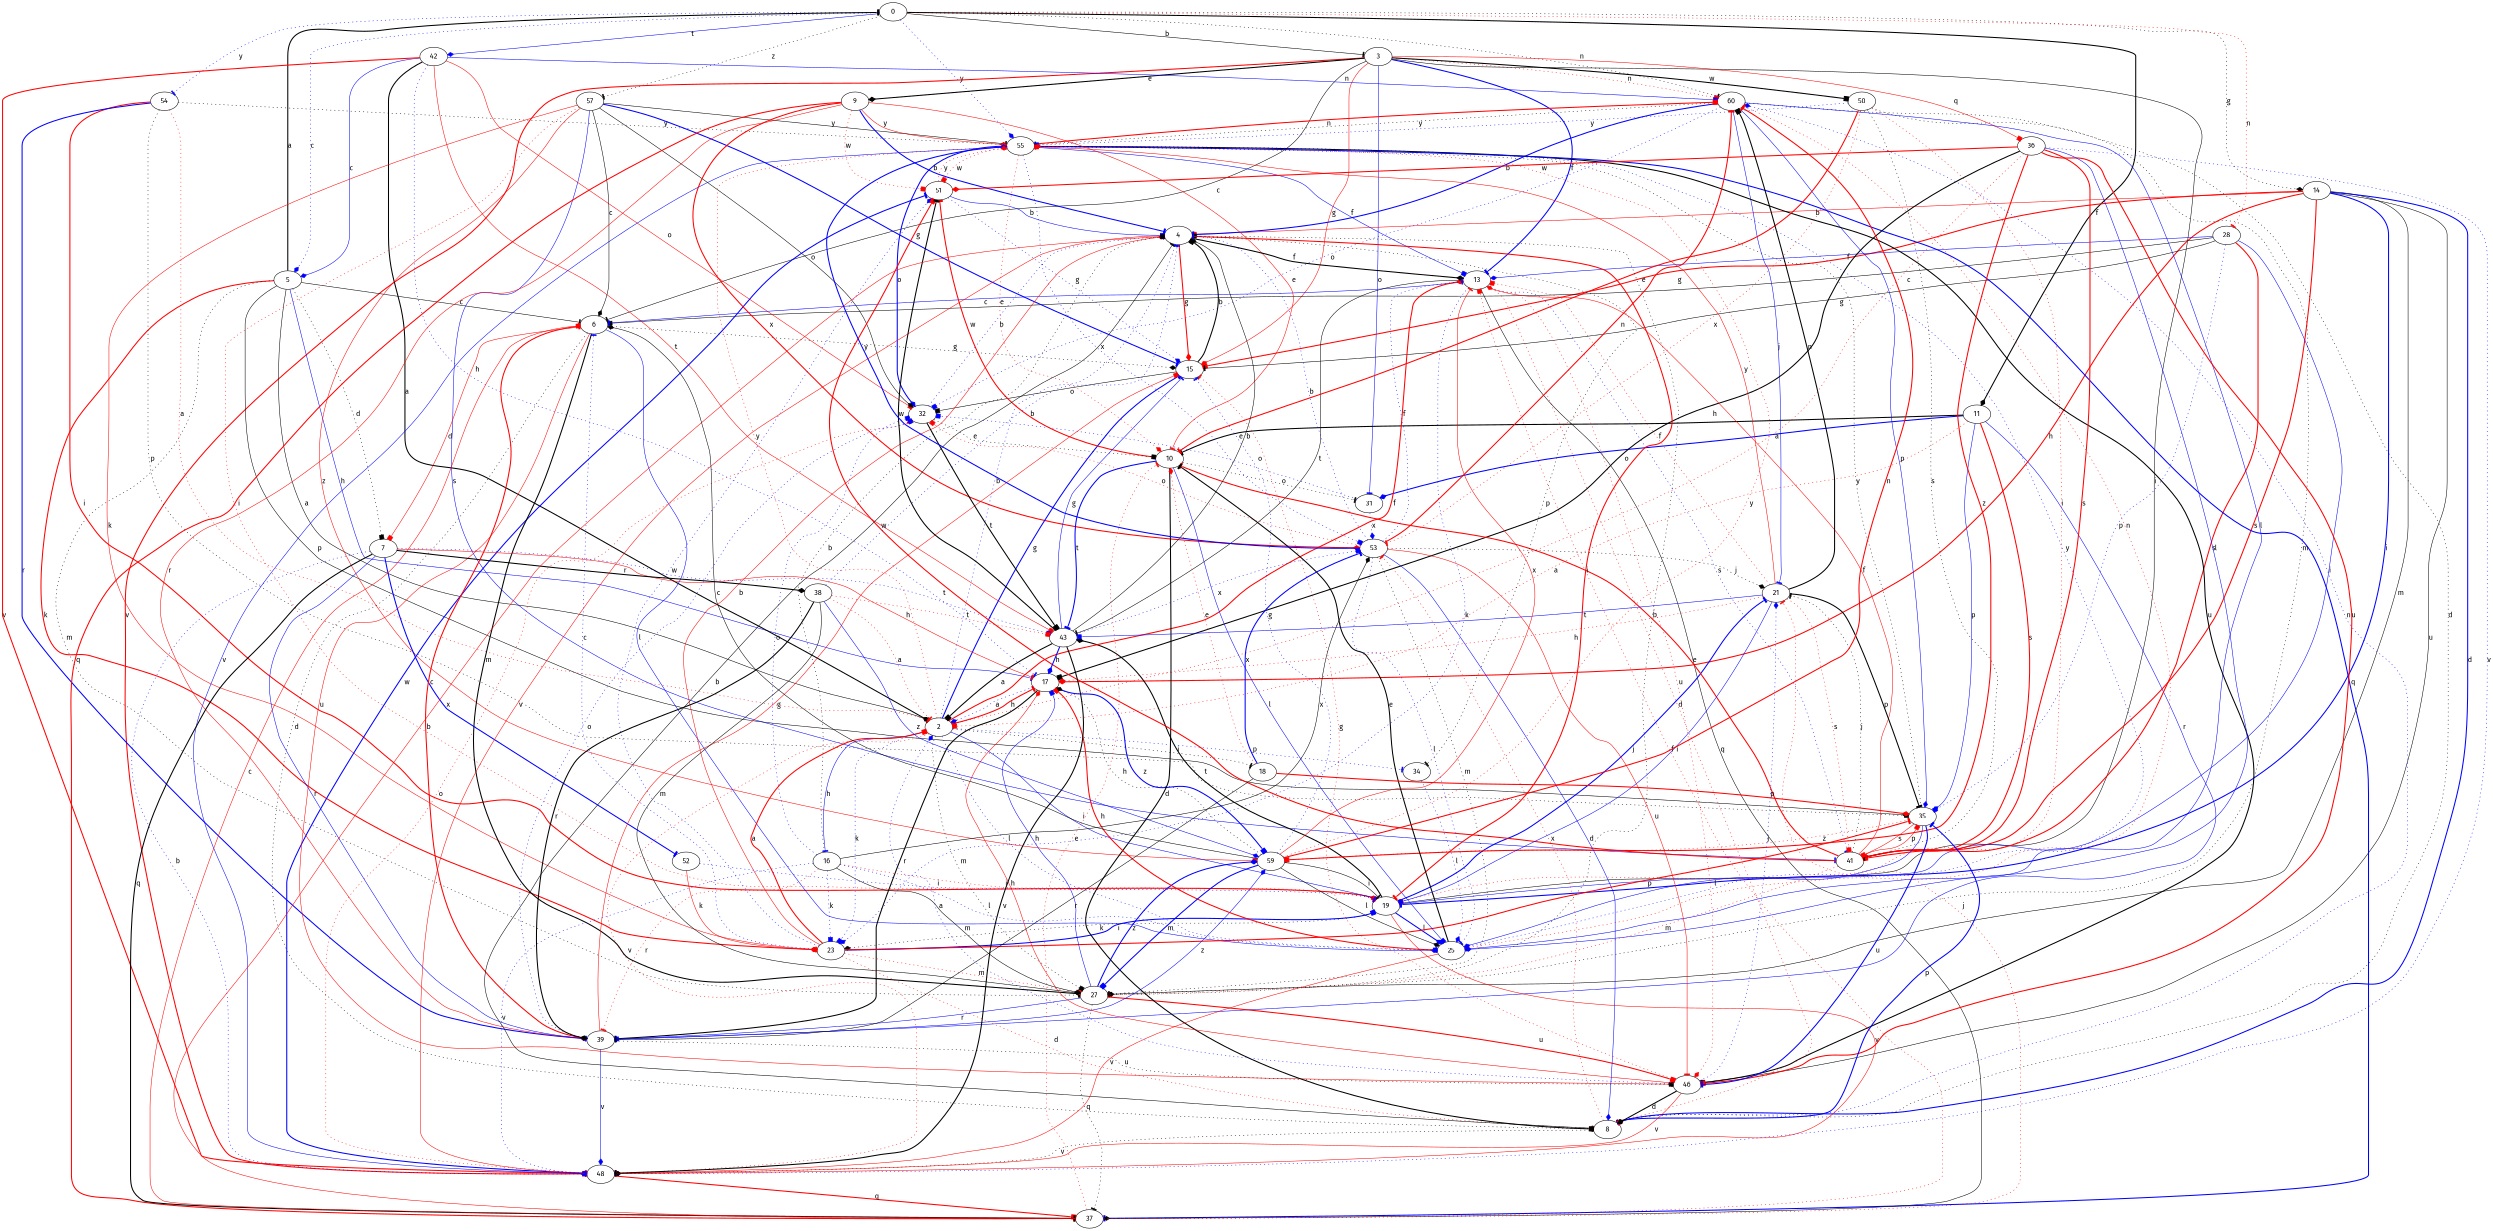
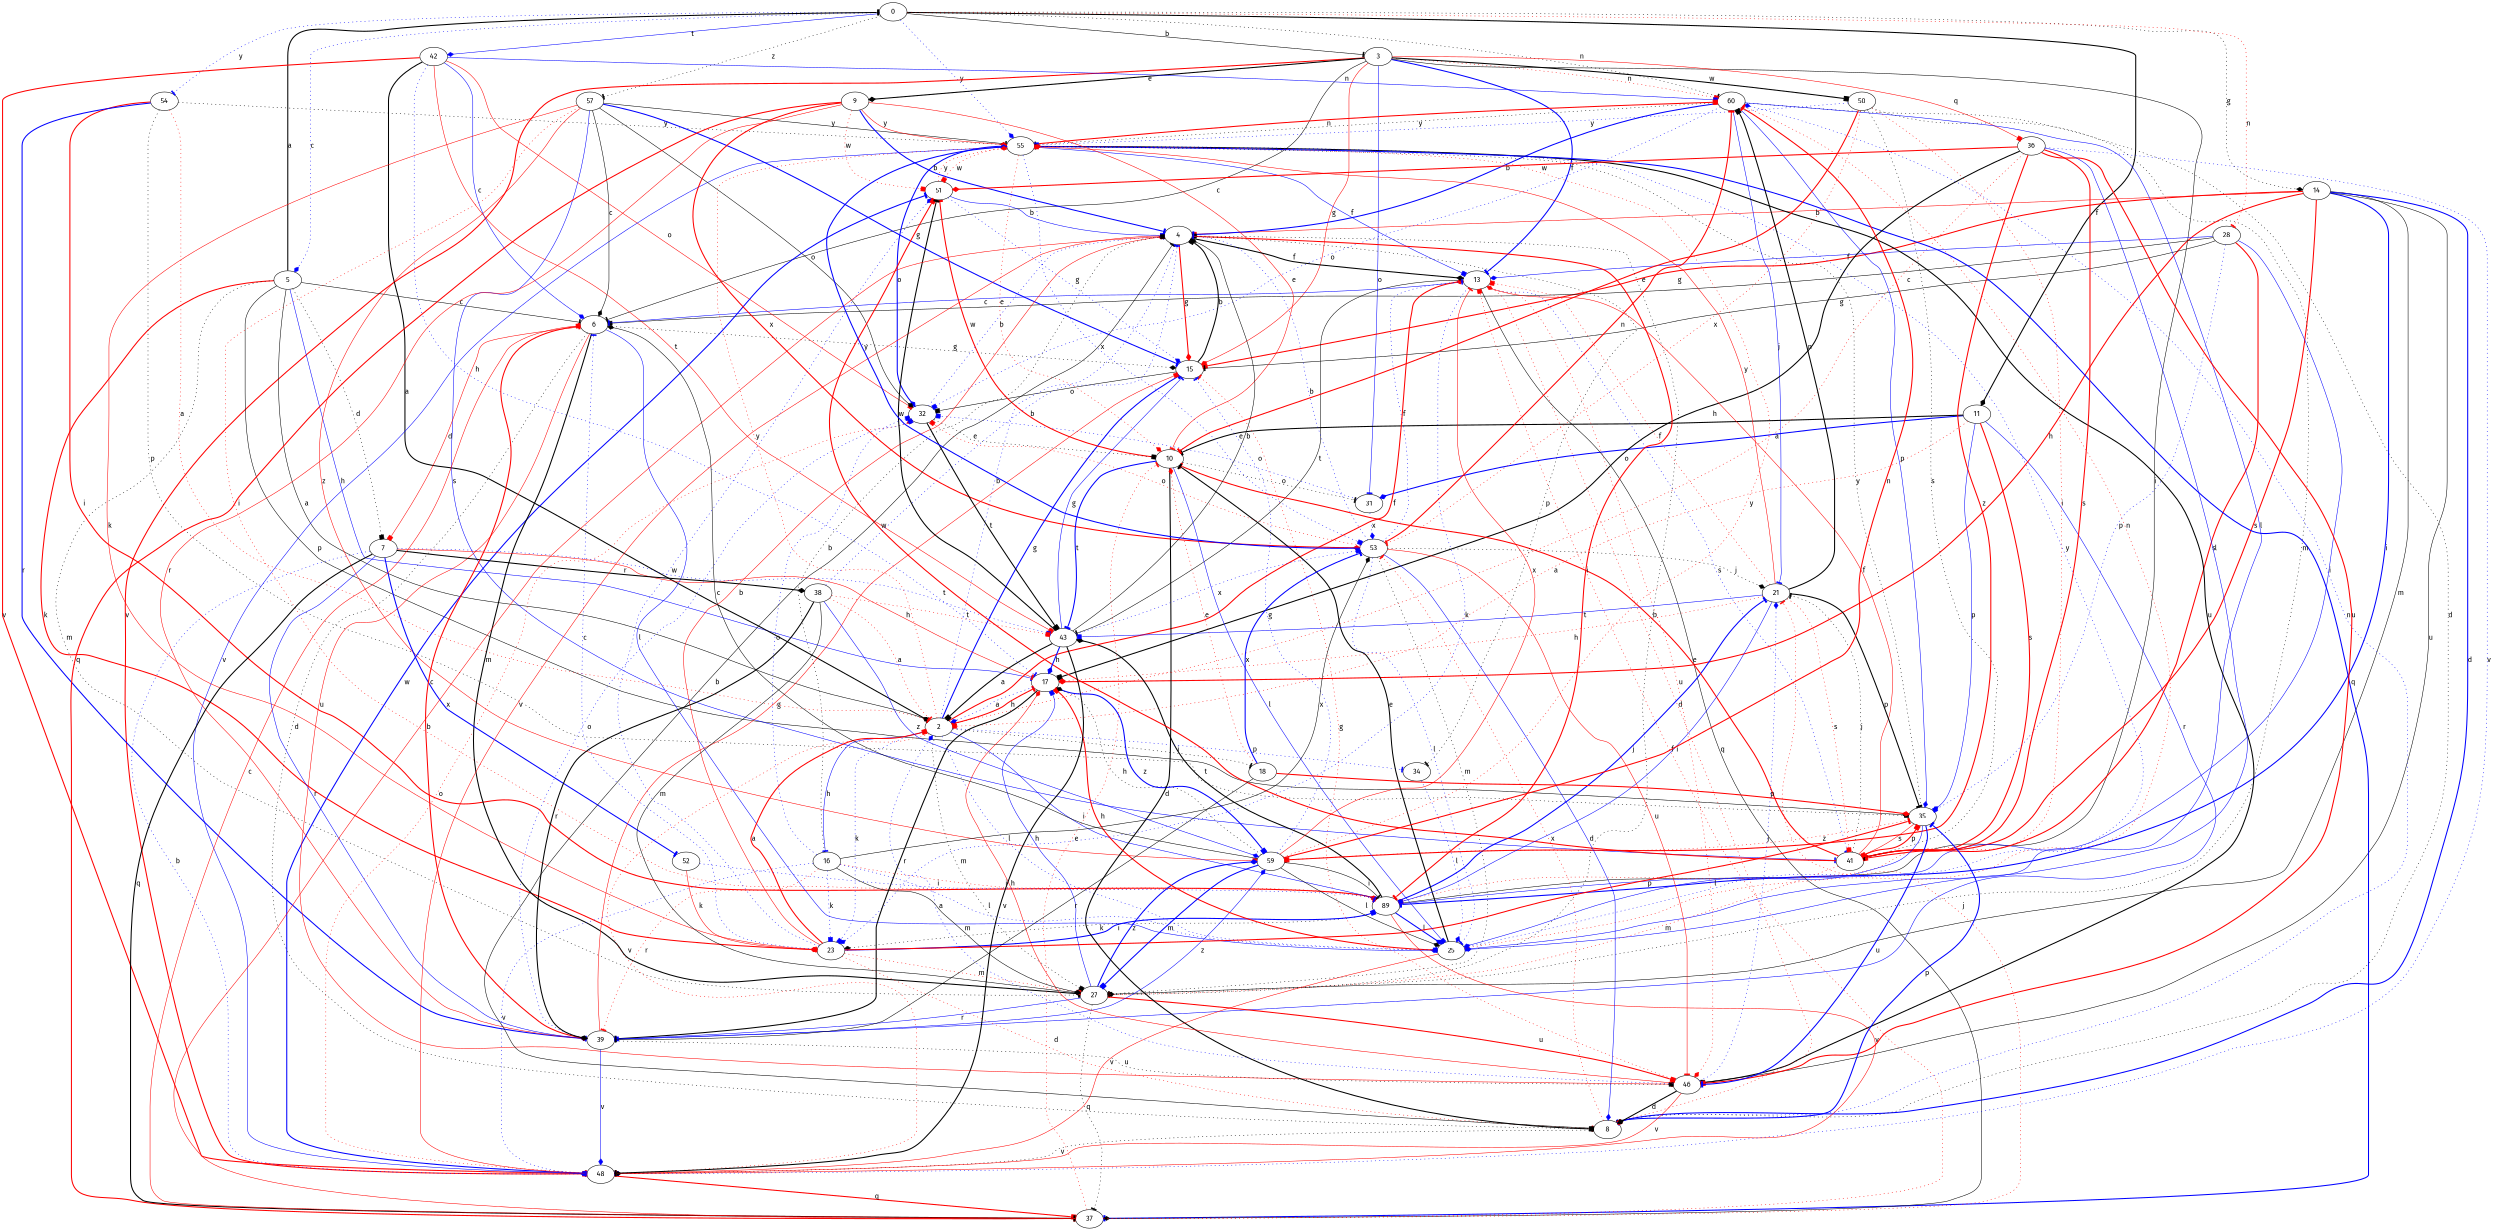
(349, 154) -> (477, 196)
(1885, 849) -> (1885, 849)
(1386, 906) -> (1386, 906)
